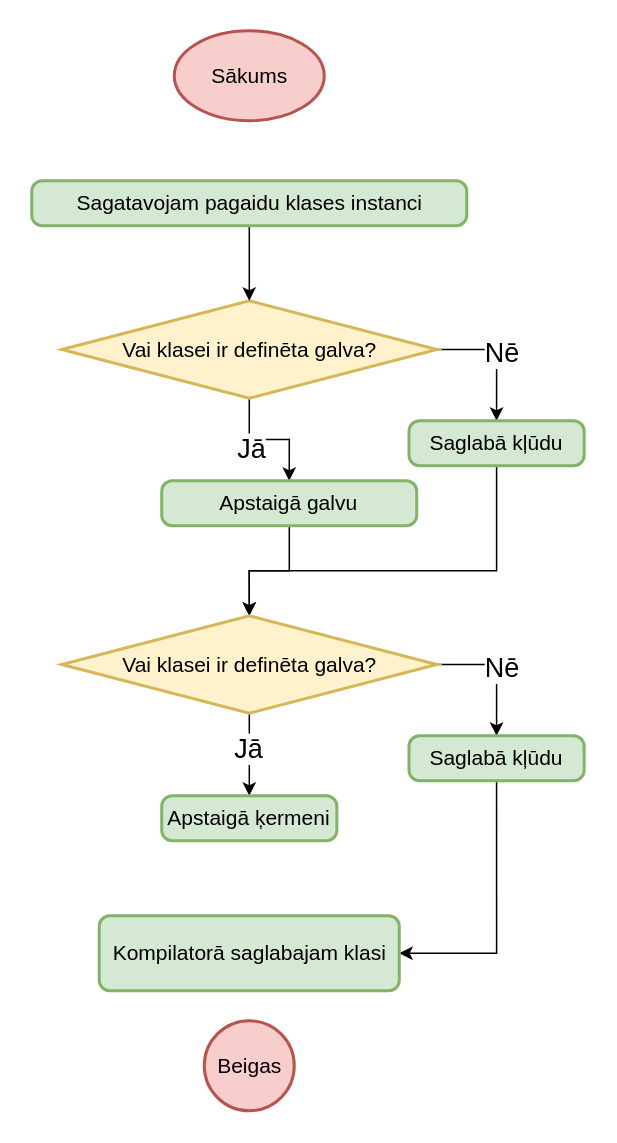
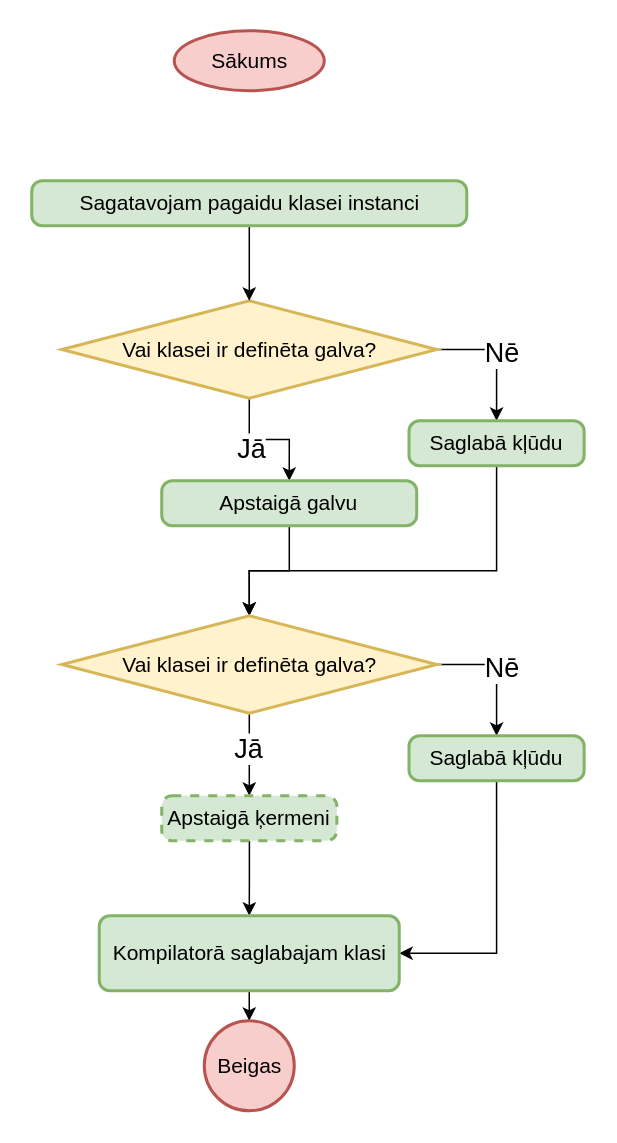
(249, 76) -> (249, 61)
(250, 203) -> (250, 203)
(249, 818) -> (249, 818)
none -> (249, 873)
none -> (249, 1011)
